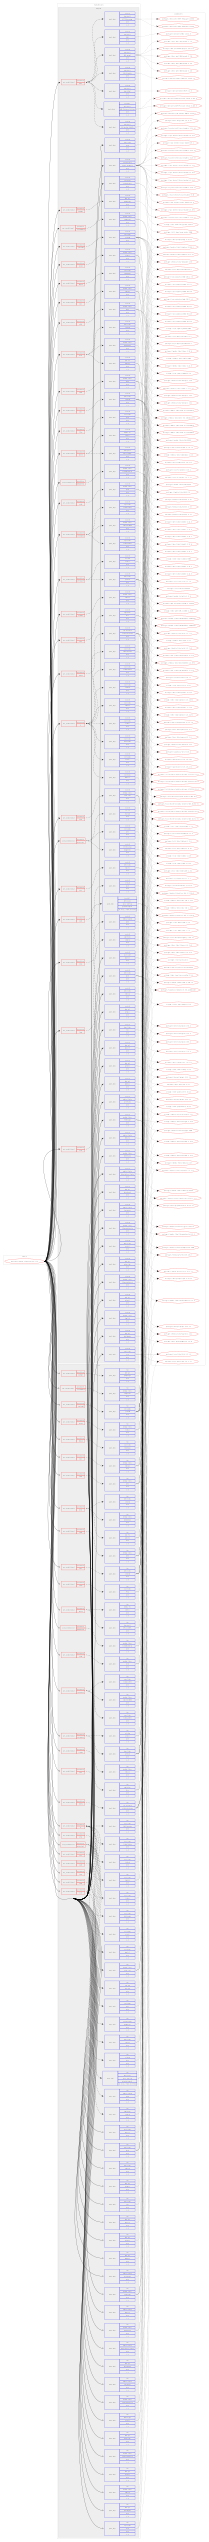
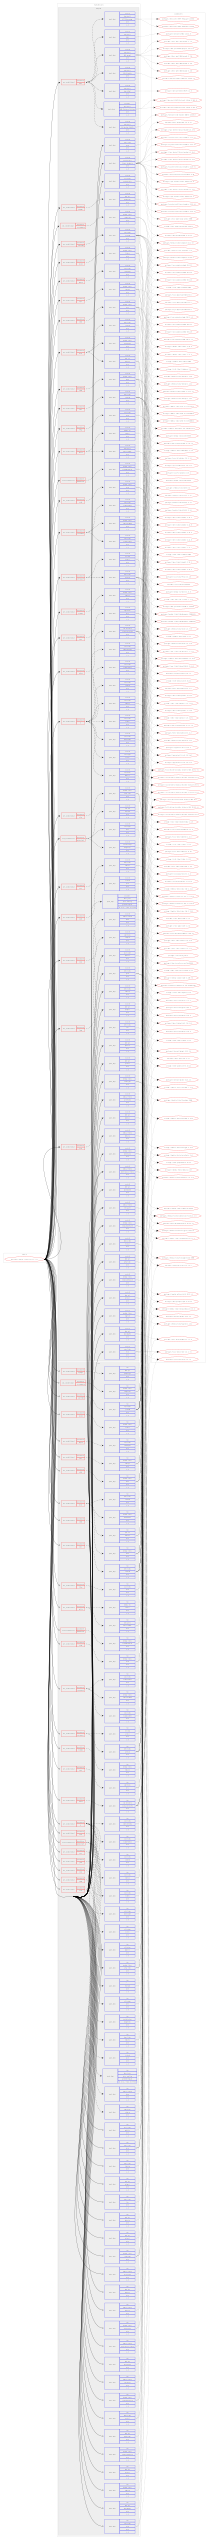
(178, 210) -> none
